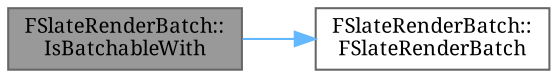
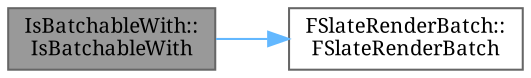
(125, 39) -> (112, 39)
